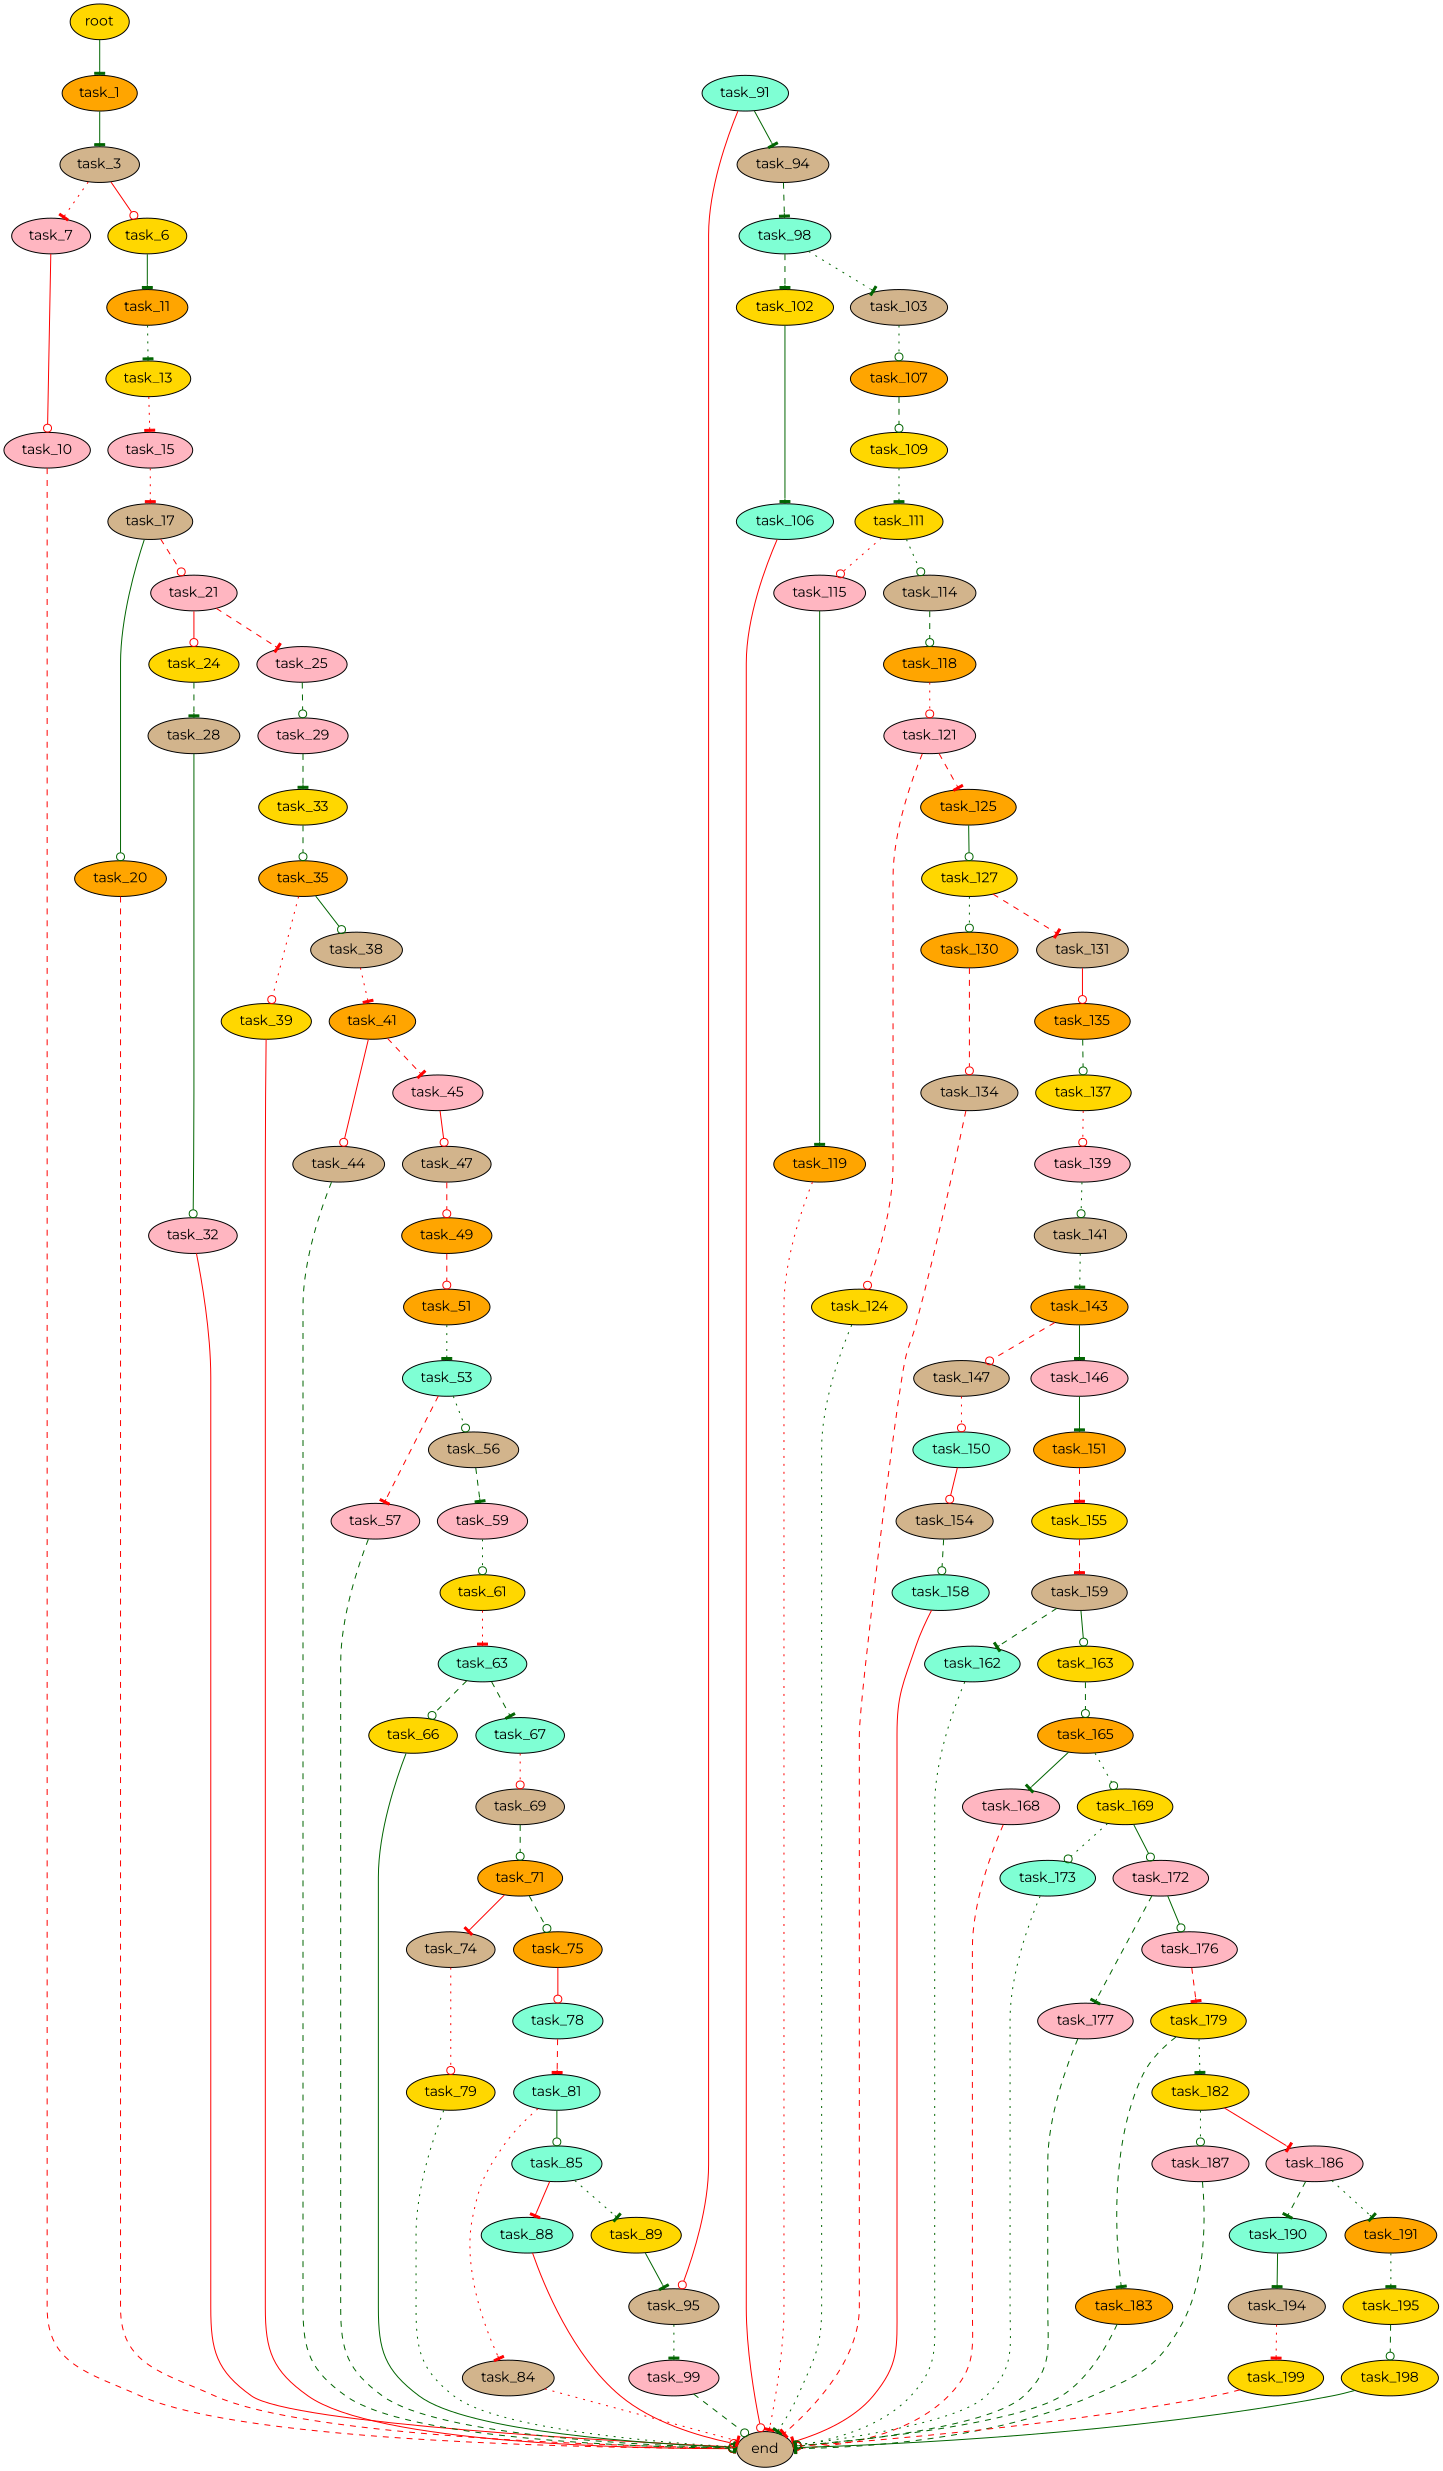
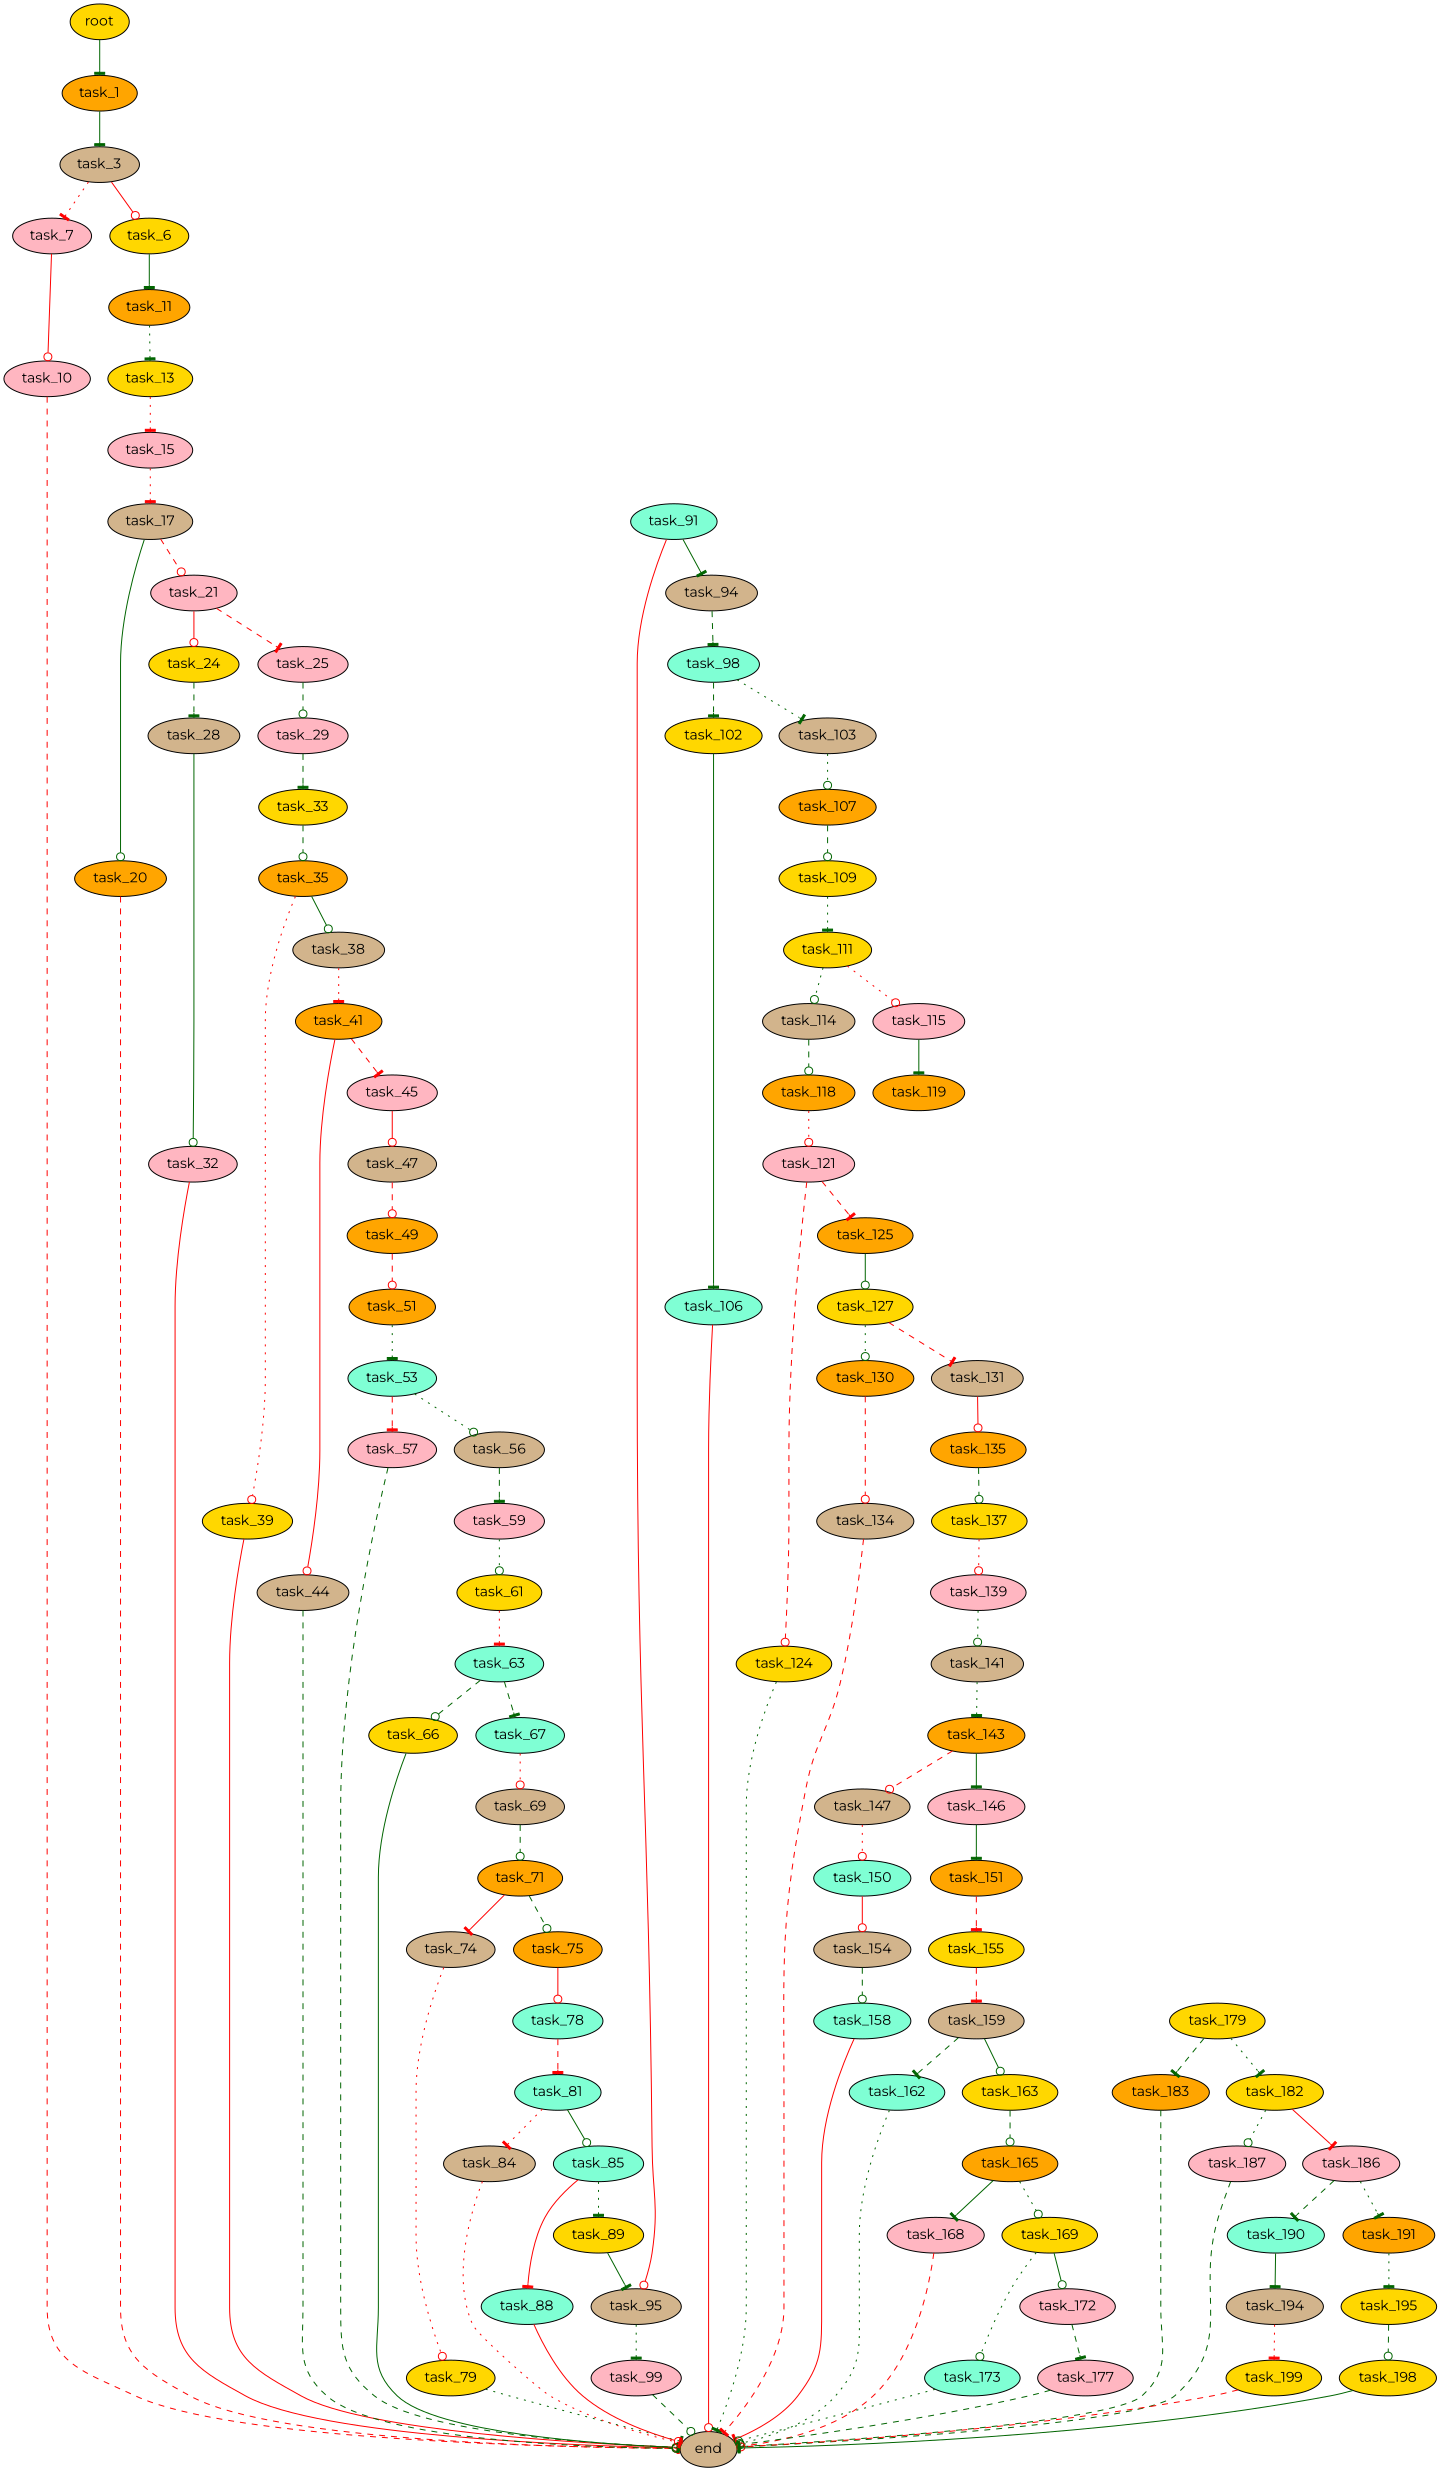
(784, 1803) -> none
(1190, 1950) -> none
